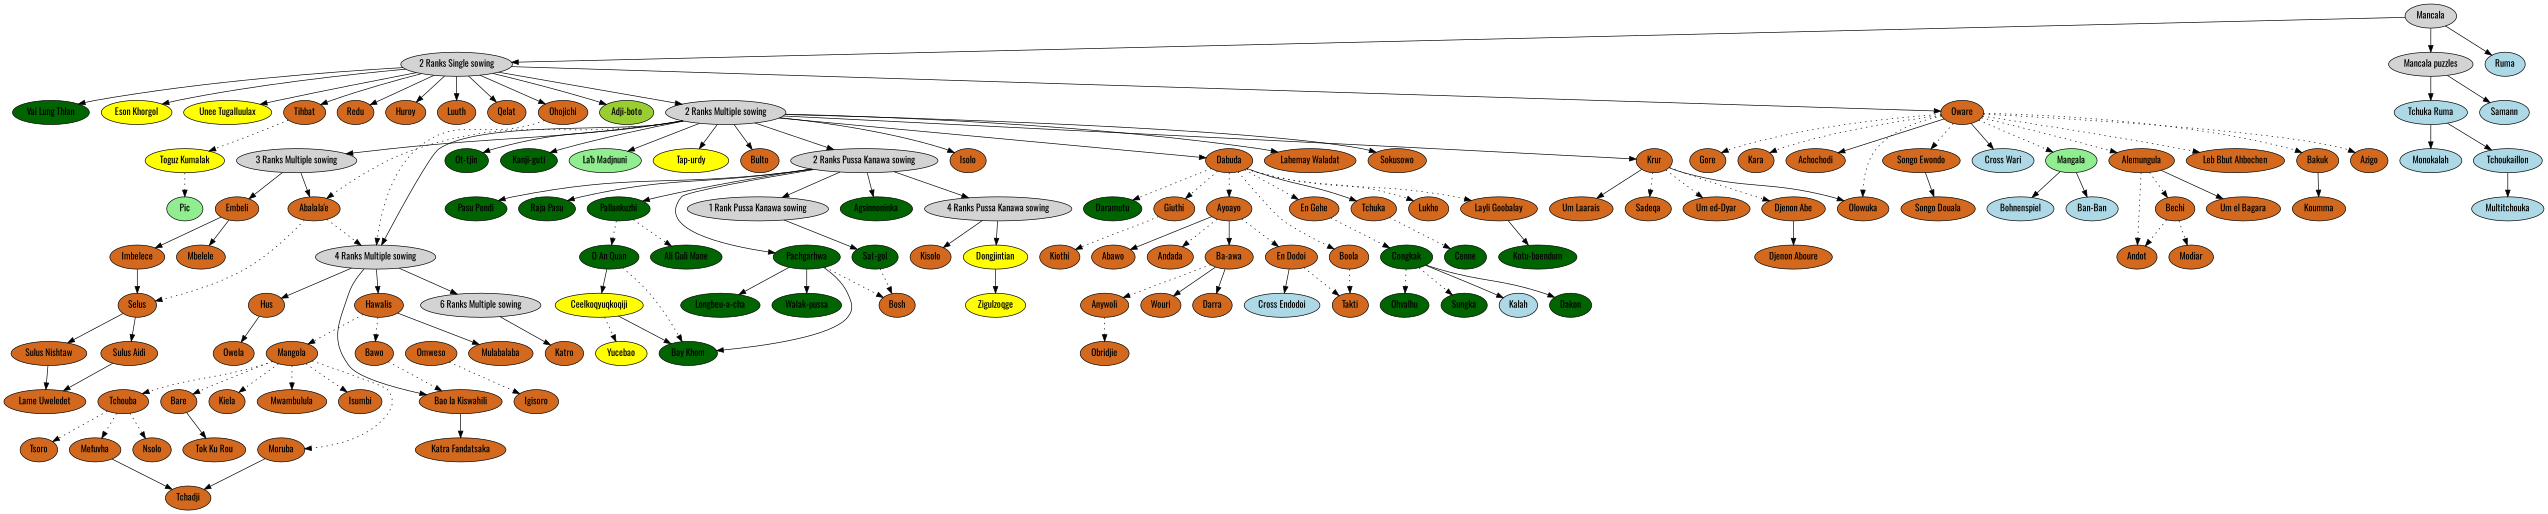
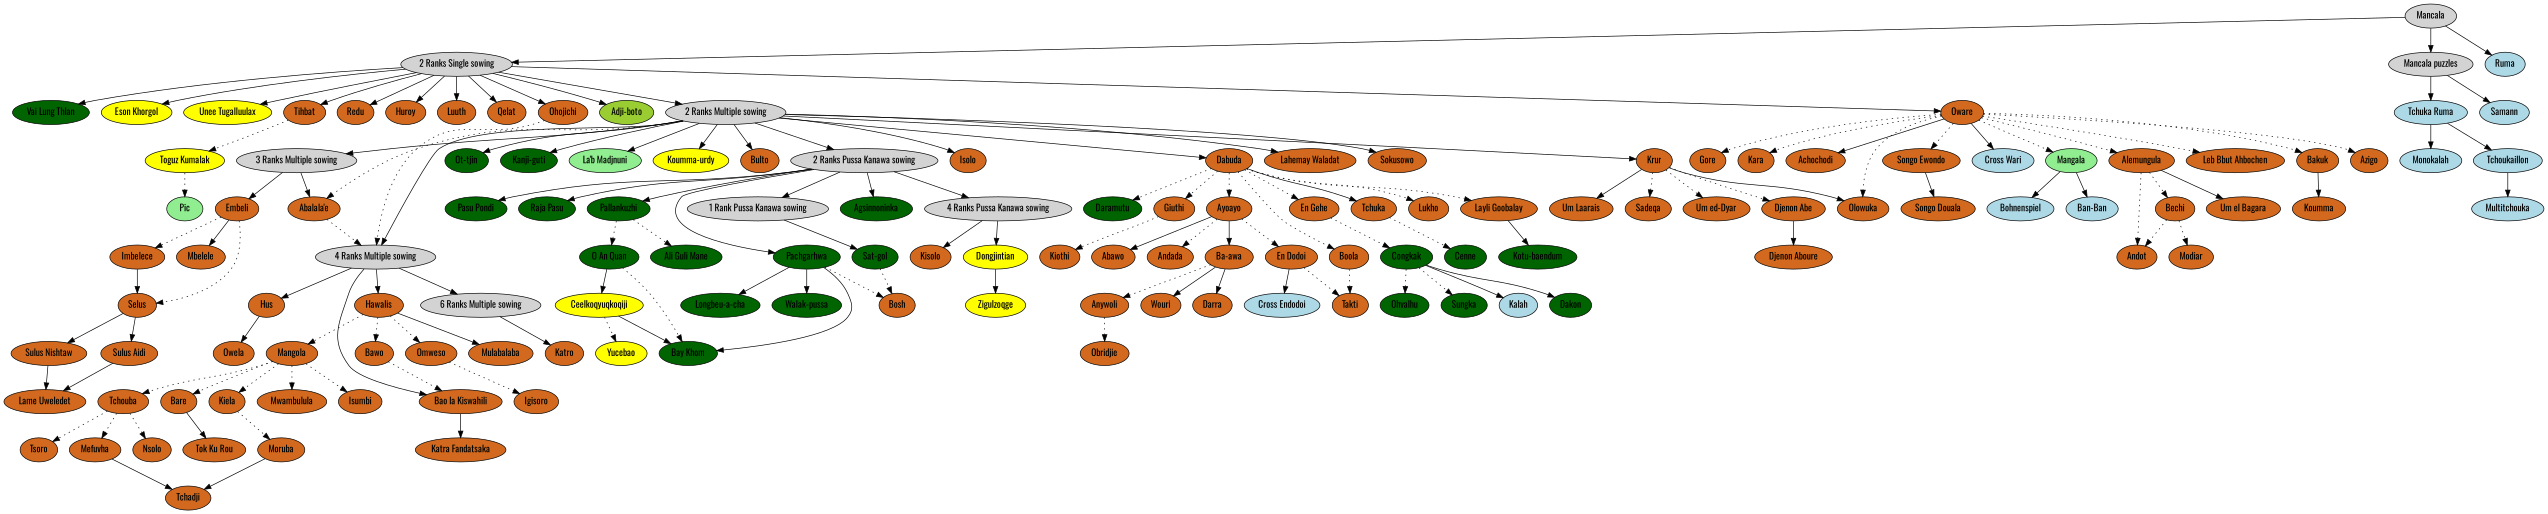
(691, 161) -> (691, 161)
(191, 231) -> (191, 231)
(240, 272) -> (221, 279)
none -> (403, 327)
(392, 404) -> (251, 423)
